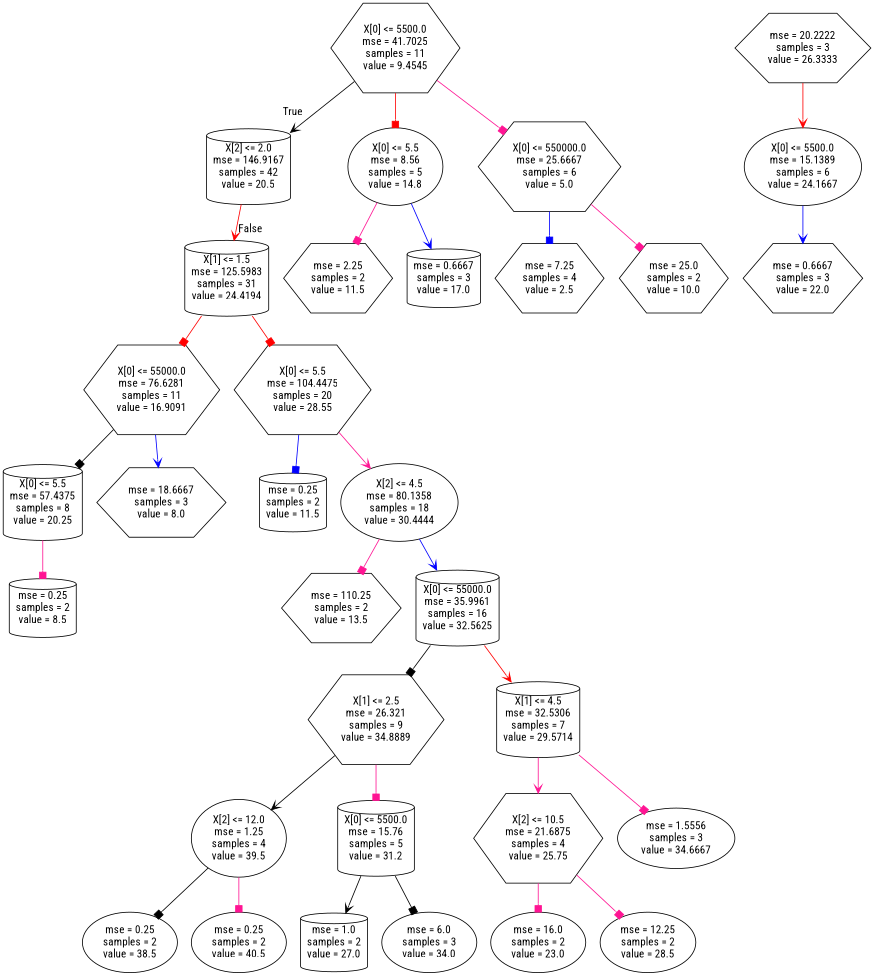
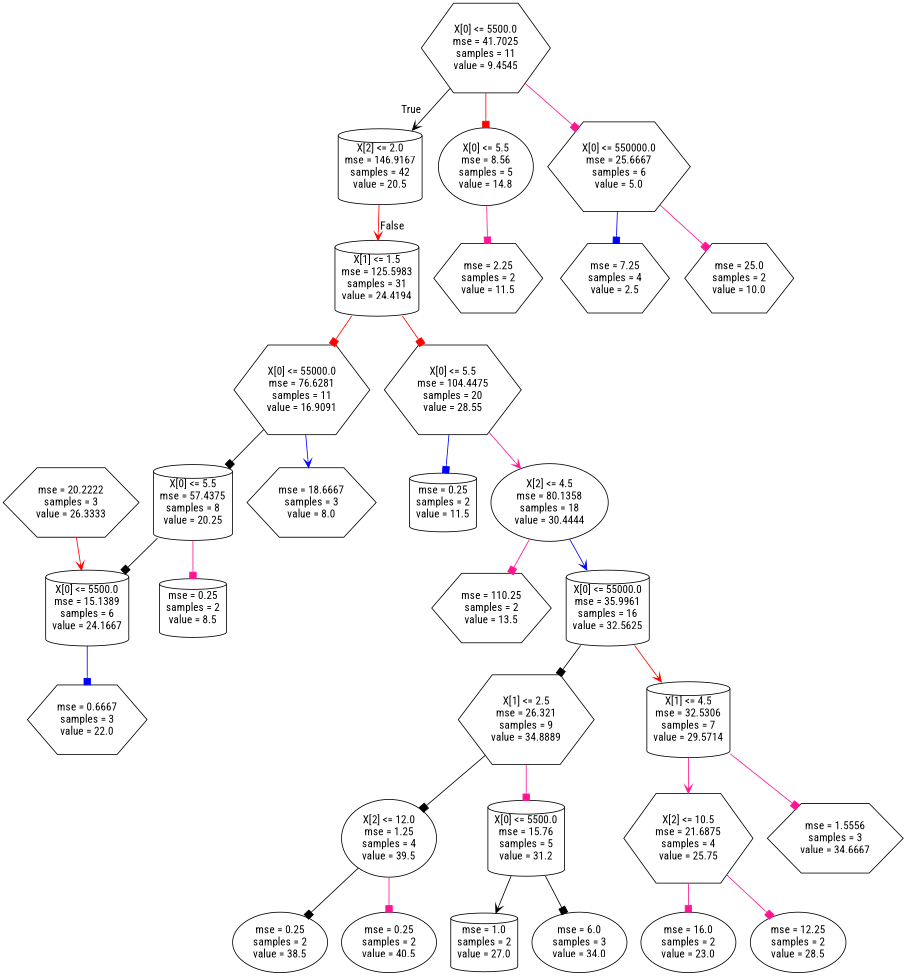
(803, 167) -> (87, 608)
(803, 220) -> (87, 661)
(444, 278) -> none
none -> (143, 552)
(306, 780) -> (456, 780)
(676, 838) -> (835, 838)
